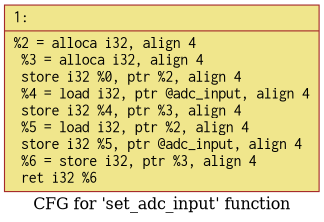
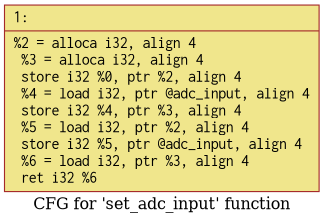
(135, 161) -> (131, 161)
